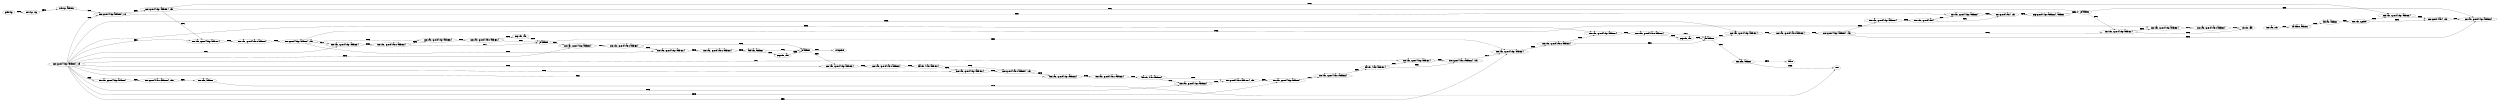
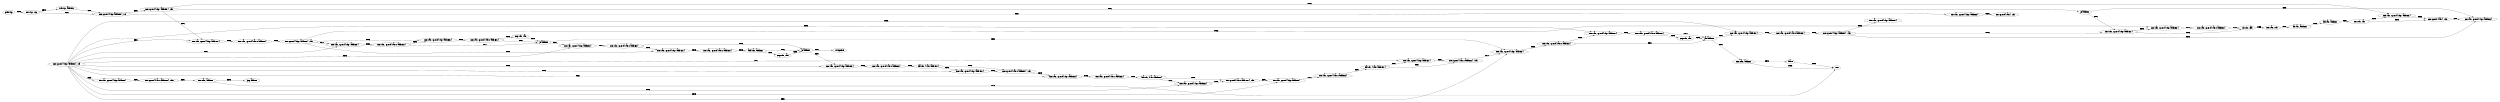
(2048, 15) -> none
(1924, 21) -> none
(2359, 22) -> (2359, 22)
(2300, 27) -> (2300, 27)
none -> (2259, 28)
(76, 35) -> (66, 14)
none -> (1813, 65)
none -> (252, 81)
